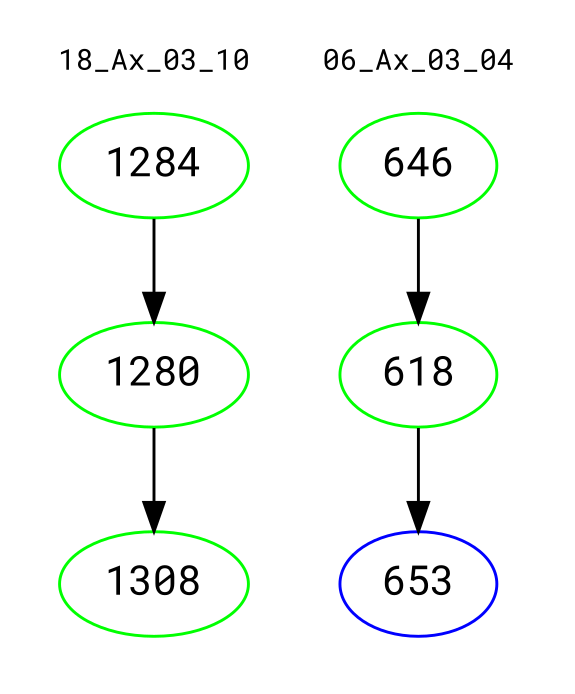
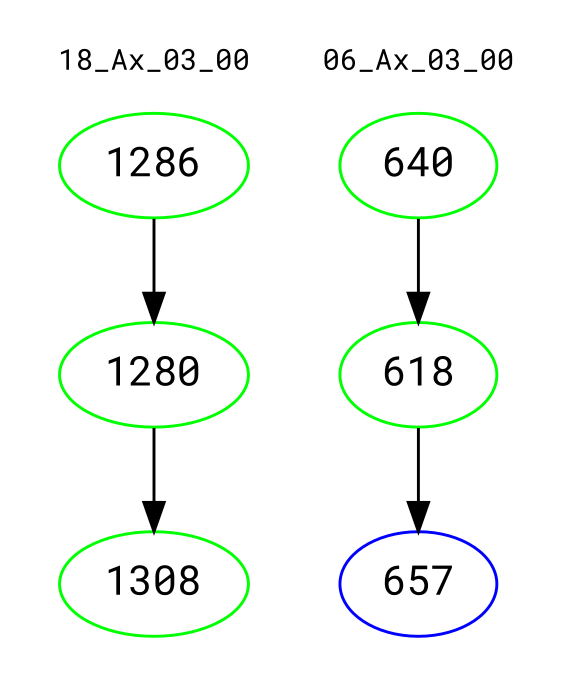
(155, 62) -> (155, 62)
(420, 62) -> (420, 62)
(154, 166) -> (154, 166)
(418, 166) -> (418, 166)
(418, 584) -> (418, 584)
